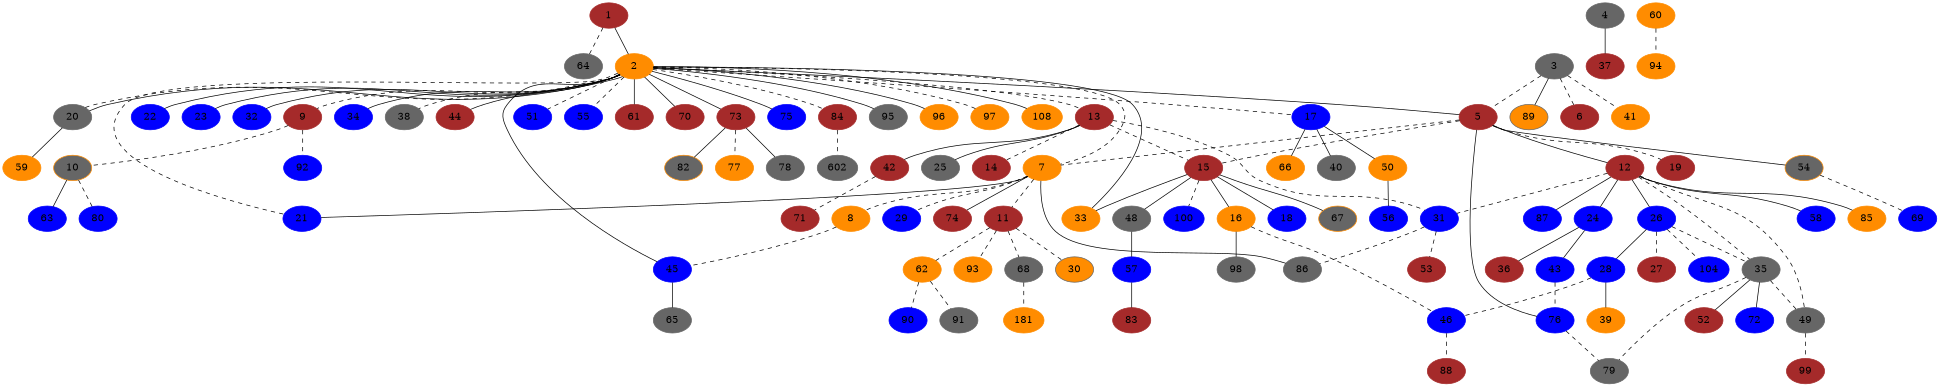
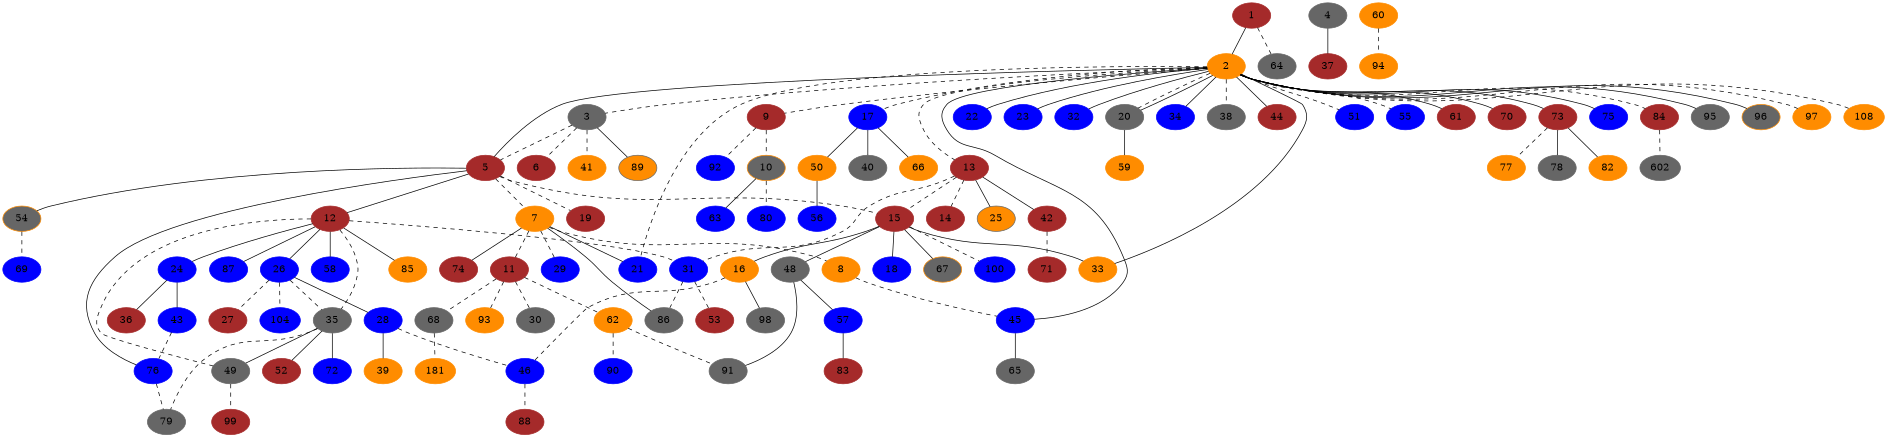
(842, 75) -> (1545, 93)
(937, 75) -> (906, 84)
(939, 117) -> (1761, 117)
(684, 168) -> (1608, 168)
(941, 168) -> (996, 219)
(1075, 270) -> (536, 320)
(1783, 295) -> (282, 346)
none -> (790, 335)
